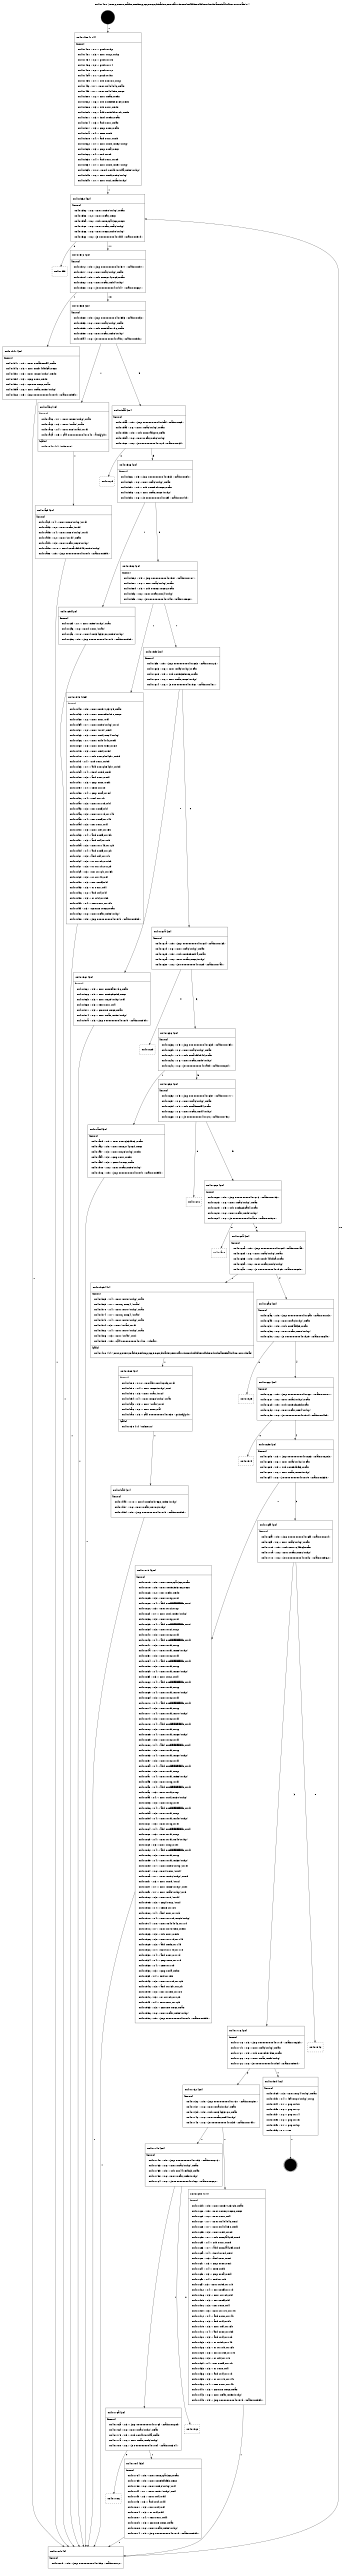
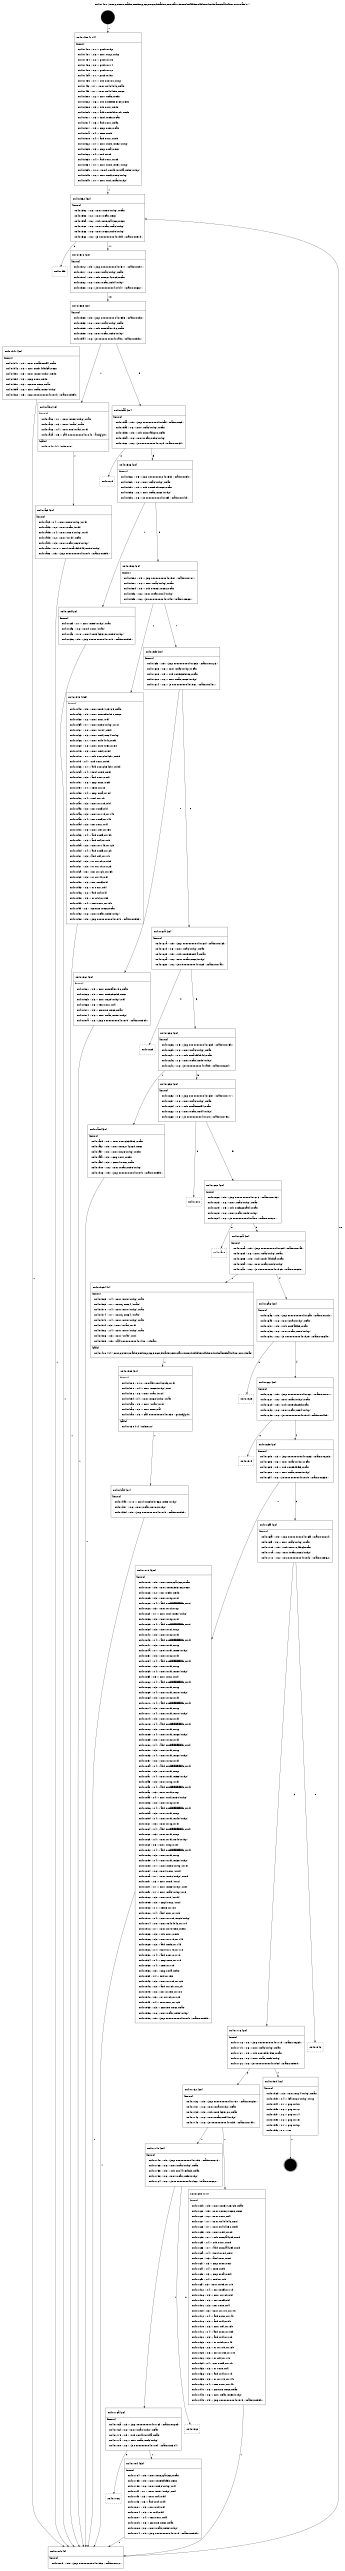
(59, 317) -> none
